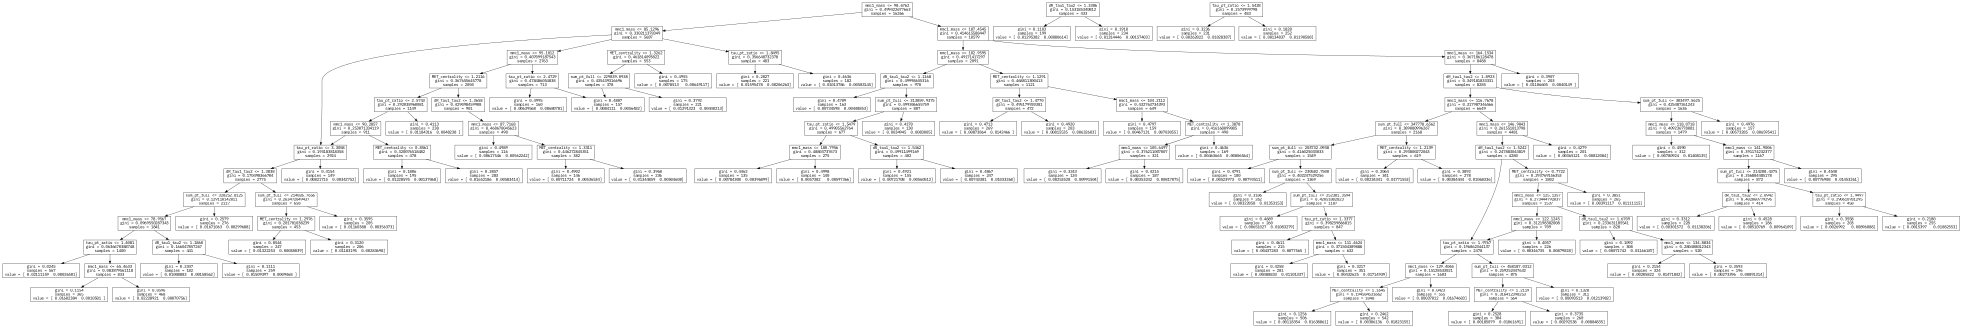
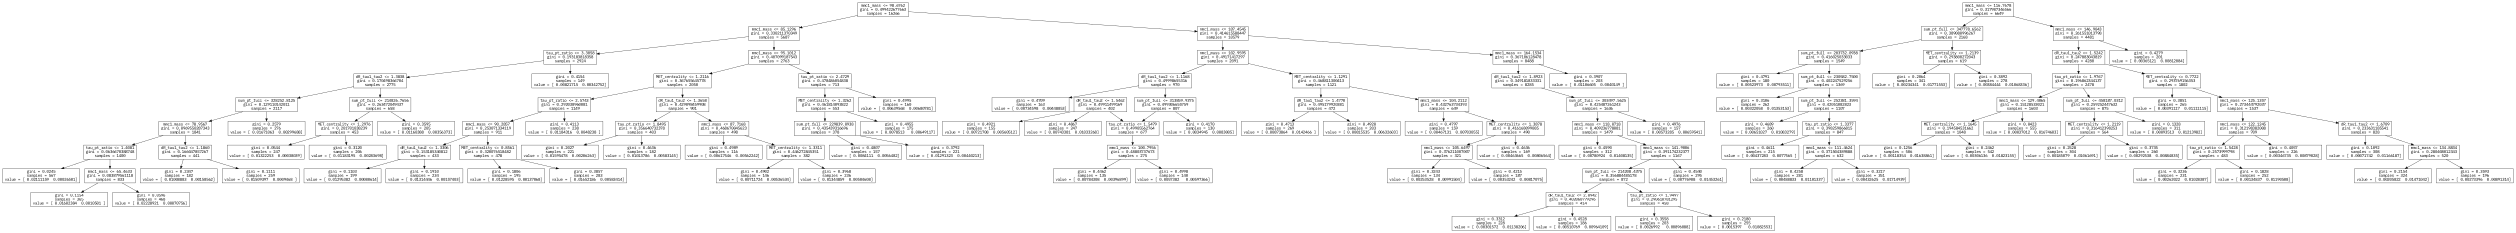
(694, 45) -> (663, 116)
(1470, 91) -> none
(569, 92) -> (825, 91)
(339, 139) -> (457, 140)
(863, 140) -> (1115, 116)
(1503, 235) -> (2229, 139)
